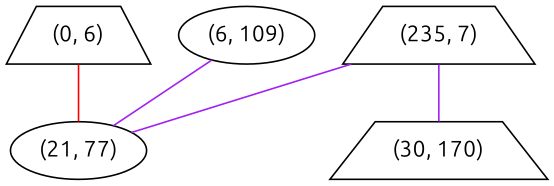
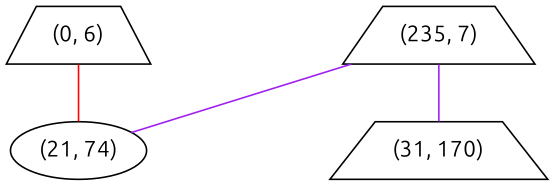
(247, 35) -> none
(79, 151) -> (79, 151)
(439, 151) -> (439, 151)
